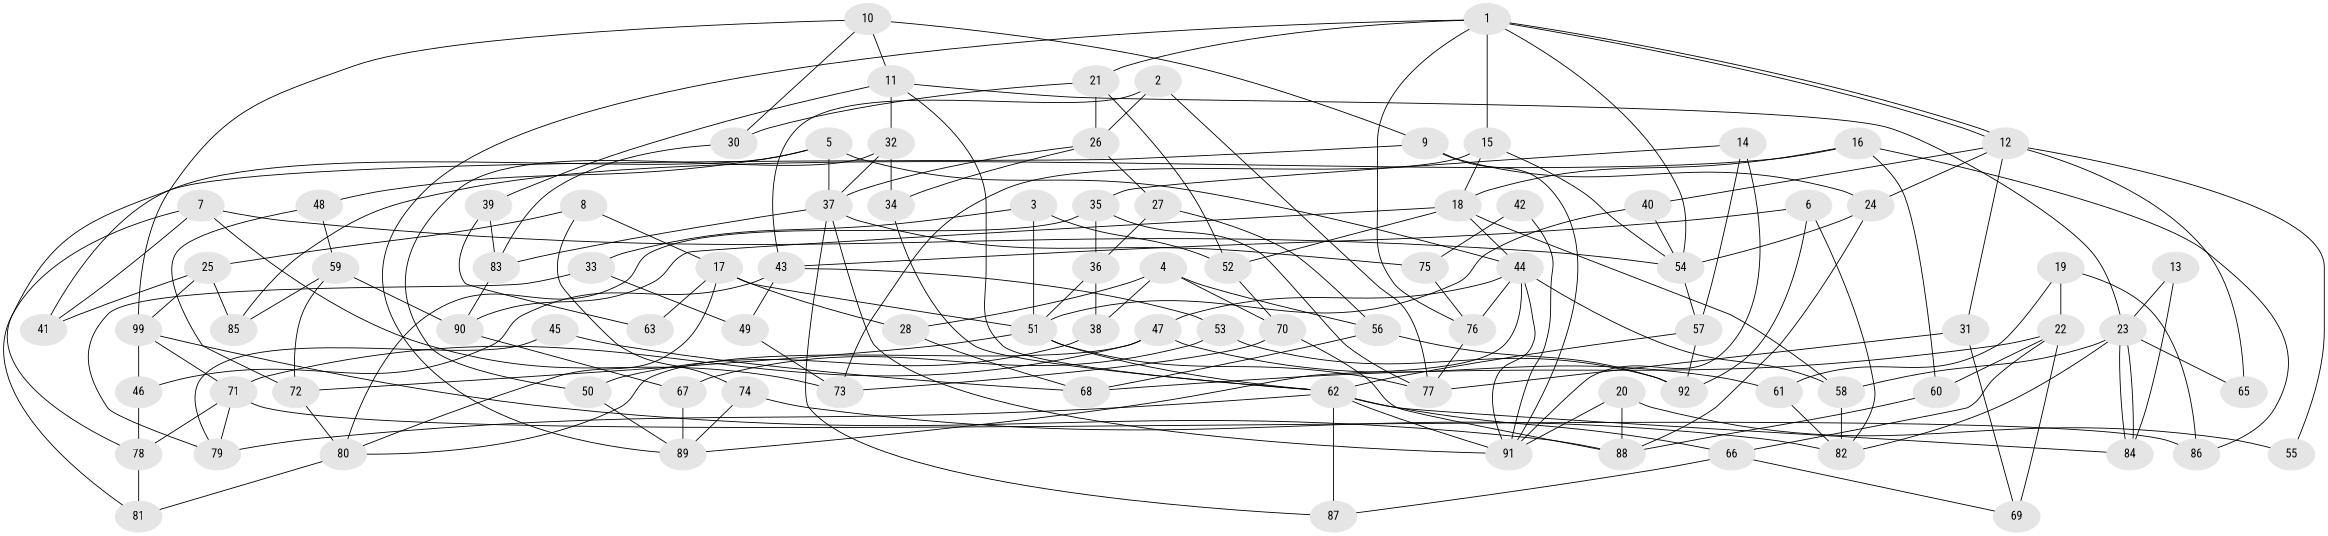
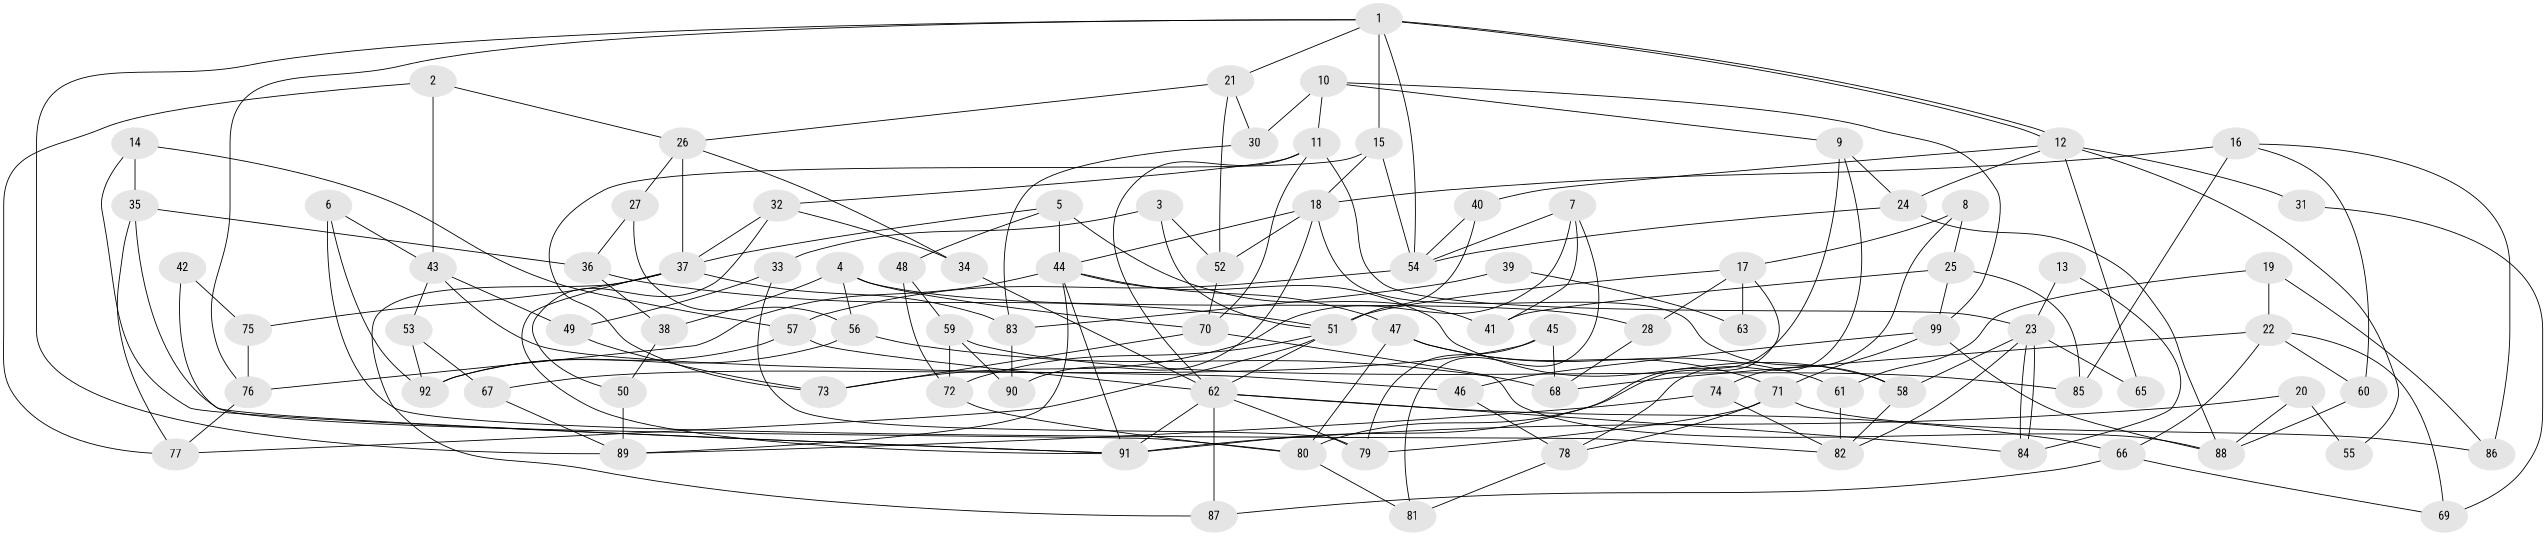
(686, 133) -> (1267, 245)
(572, 361) -> (1023, 372)
(1697, 361) -> none
